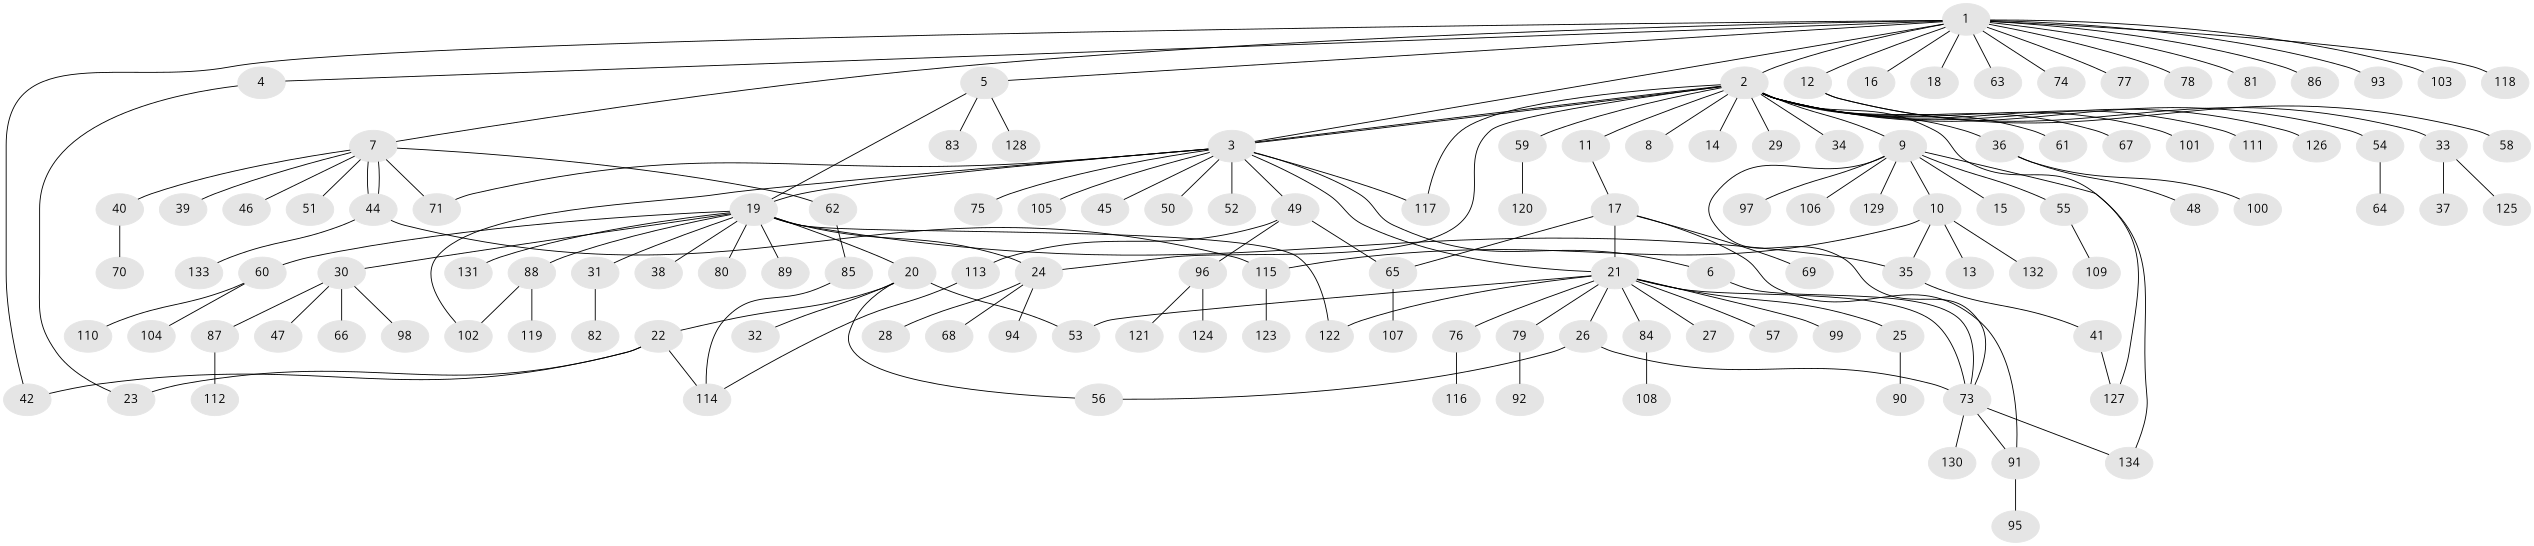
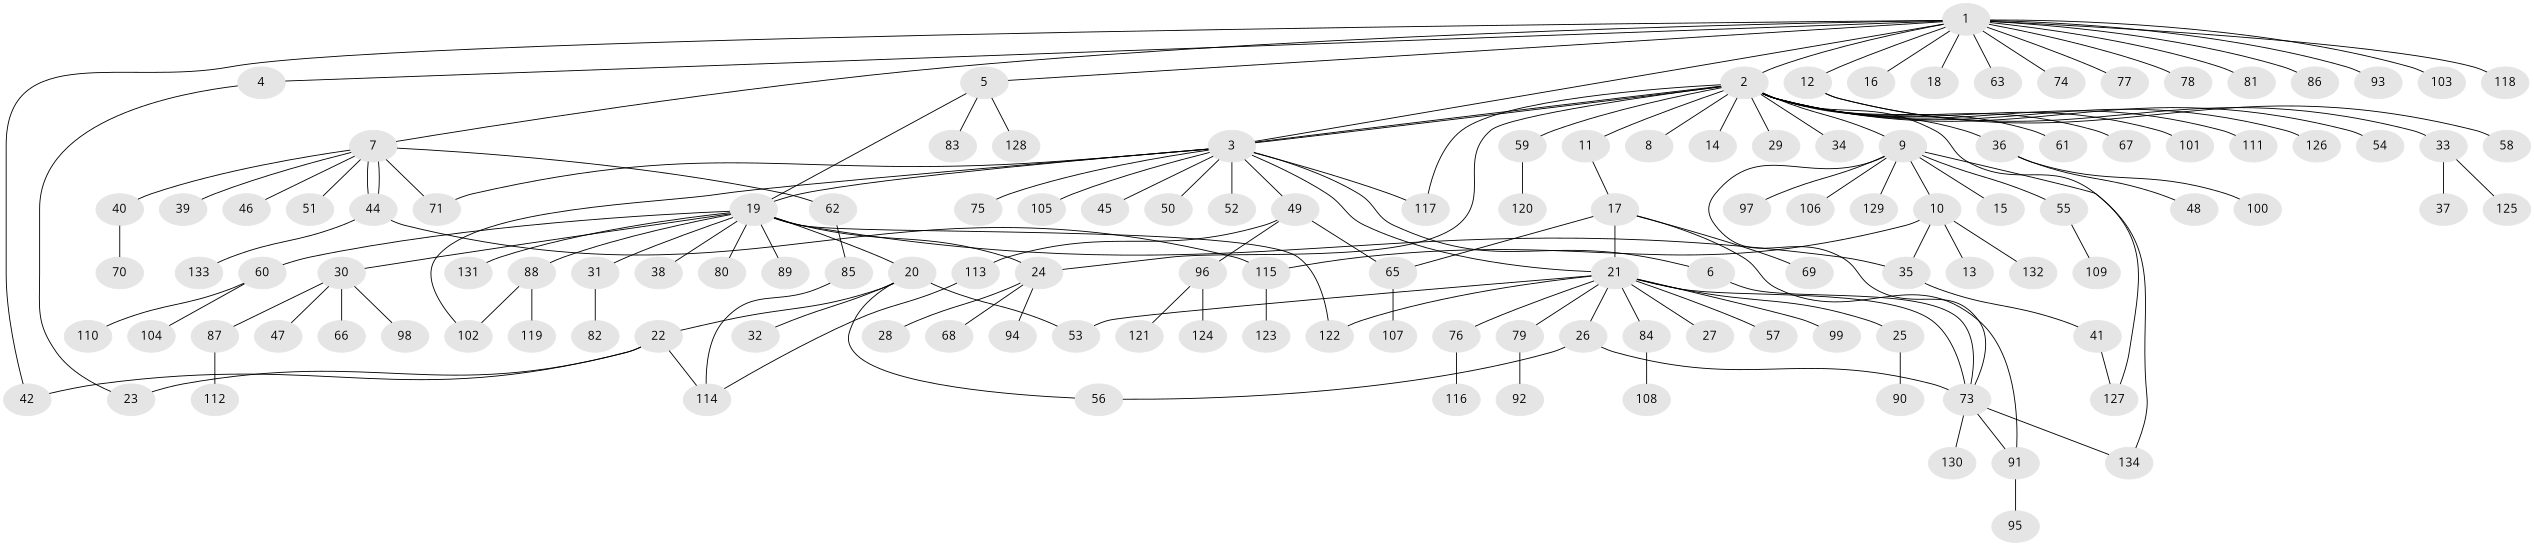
(2380, 210) -> none
